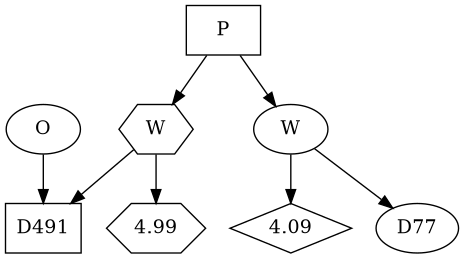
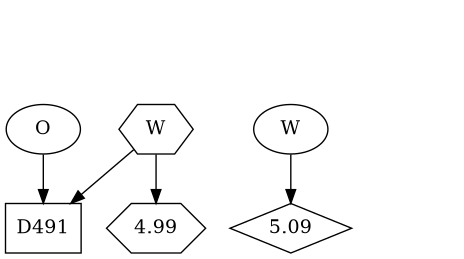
(223, 30) -> none
(291, 228) -> (291, 228)
(417, 228) -> none
